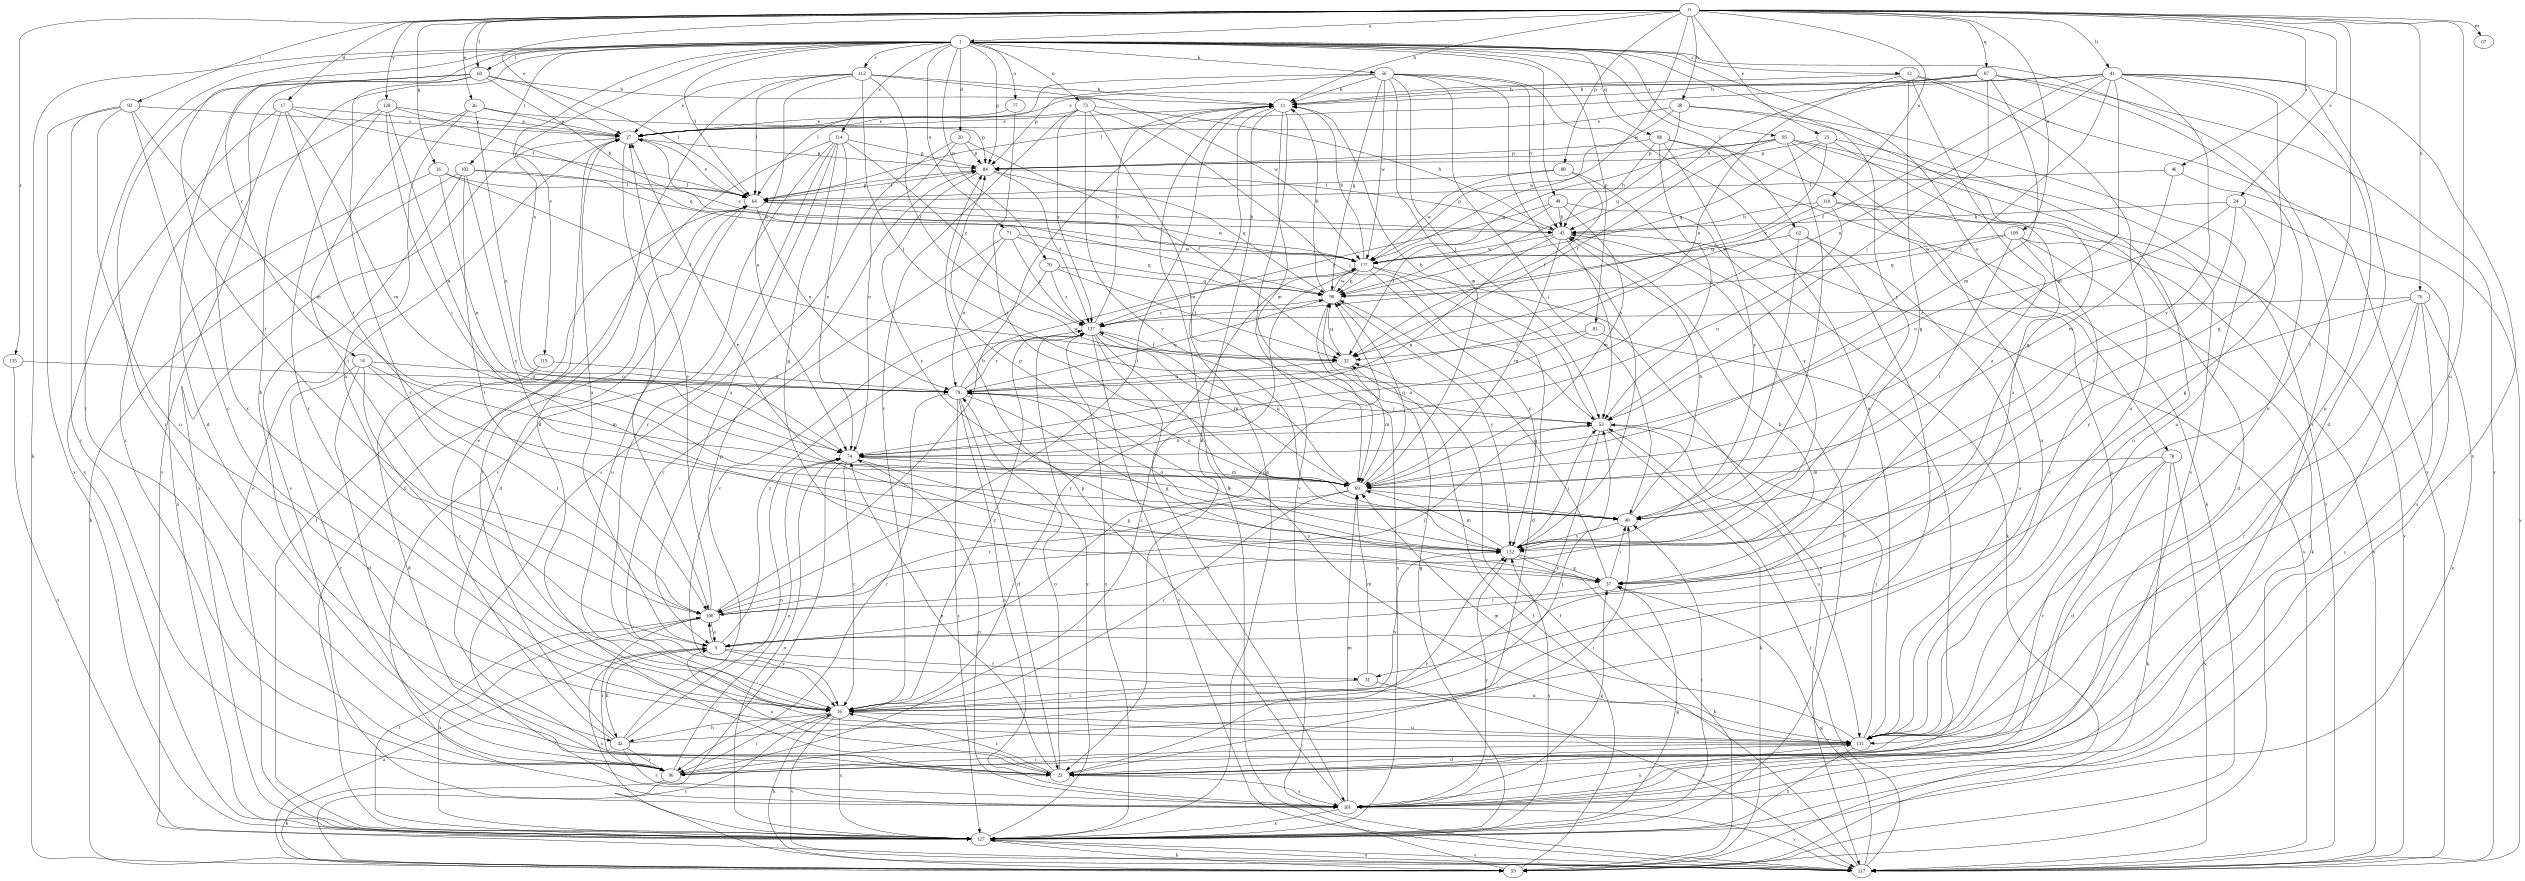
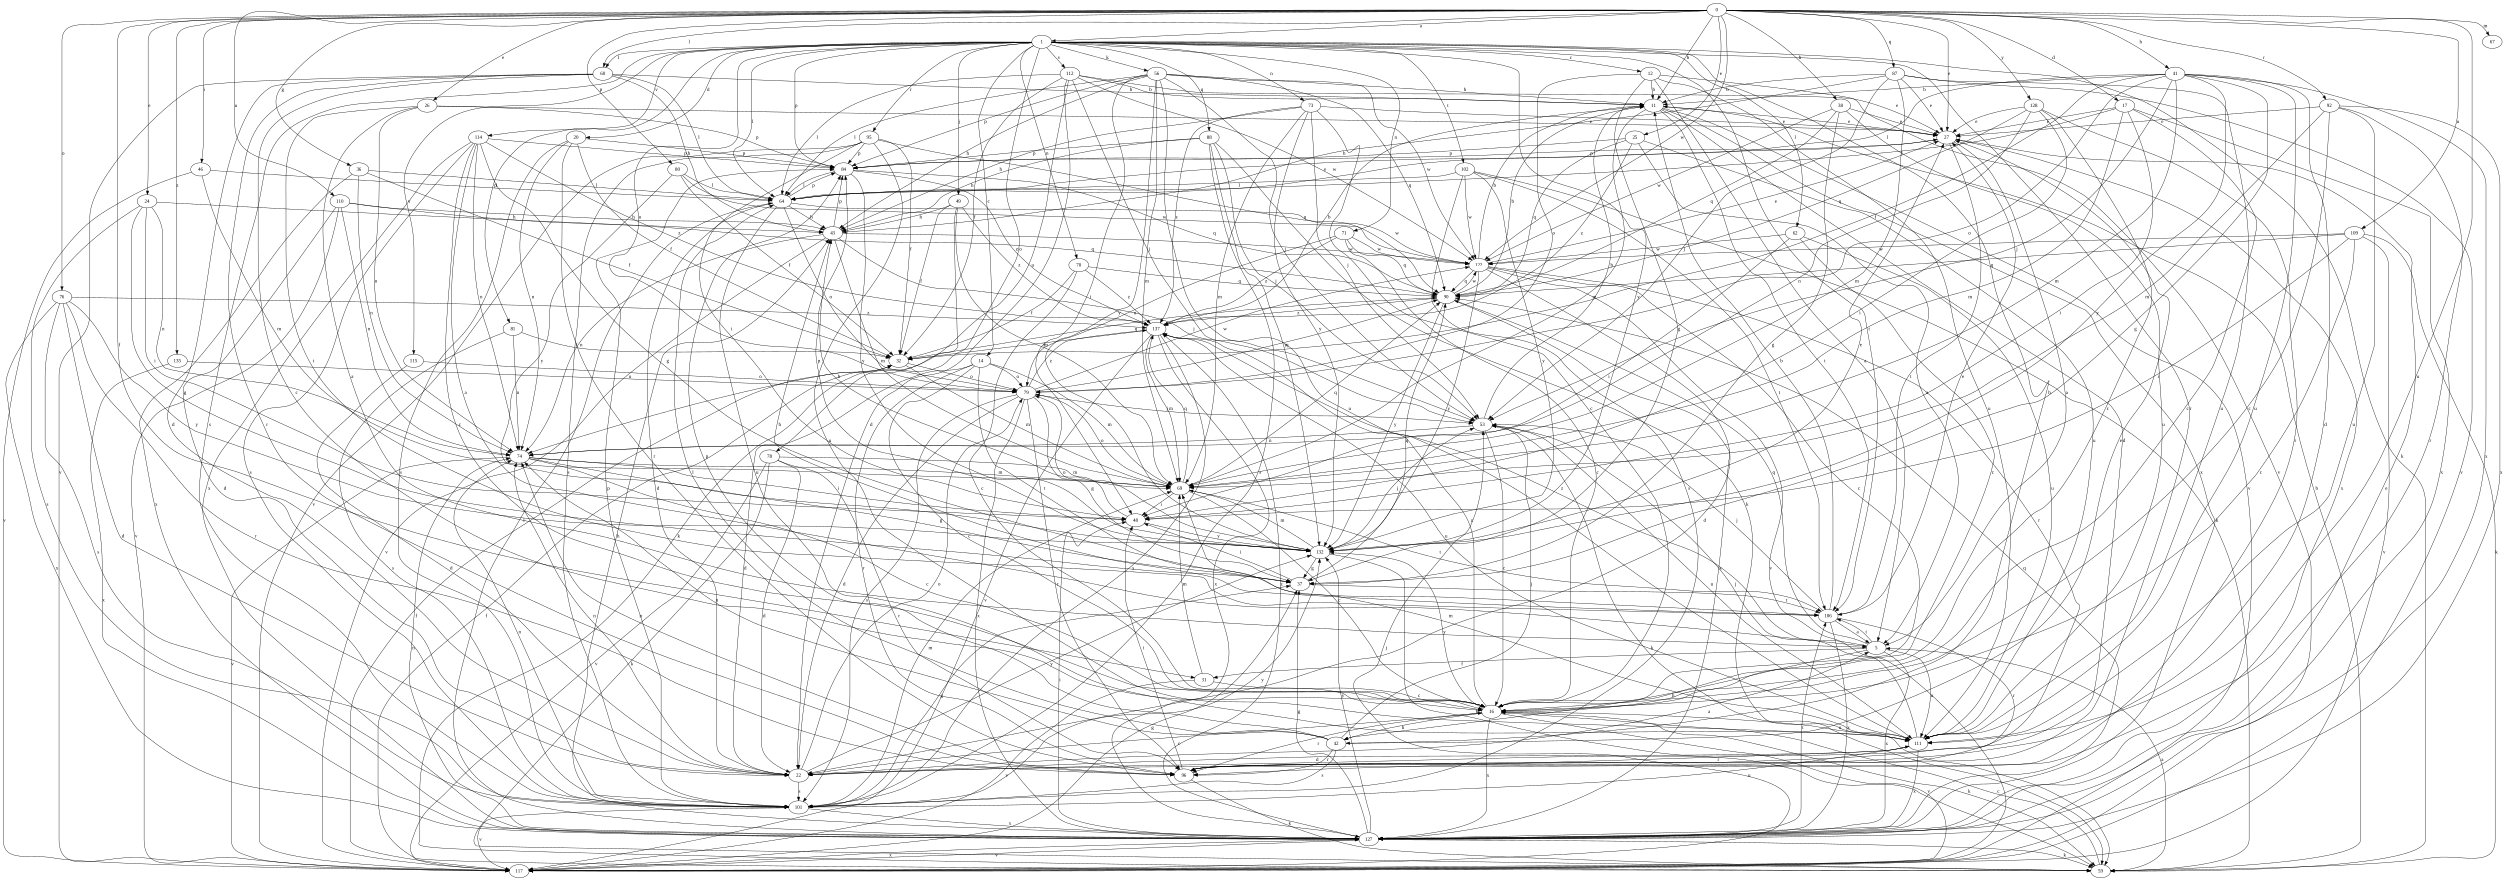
(1015, 106) -> none
none -> (748, 563)
